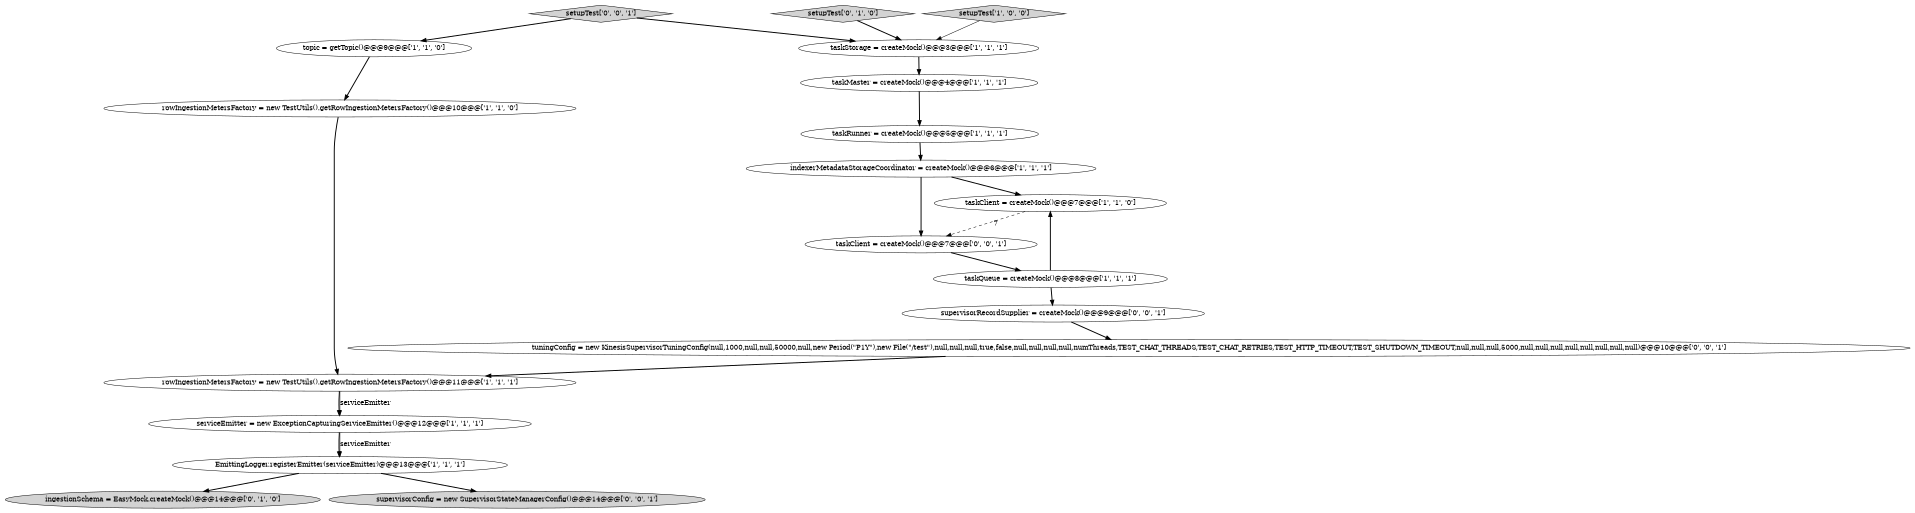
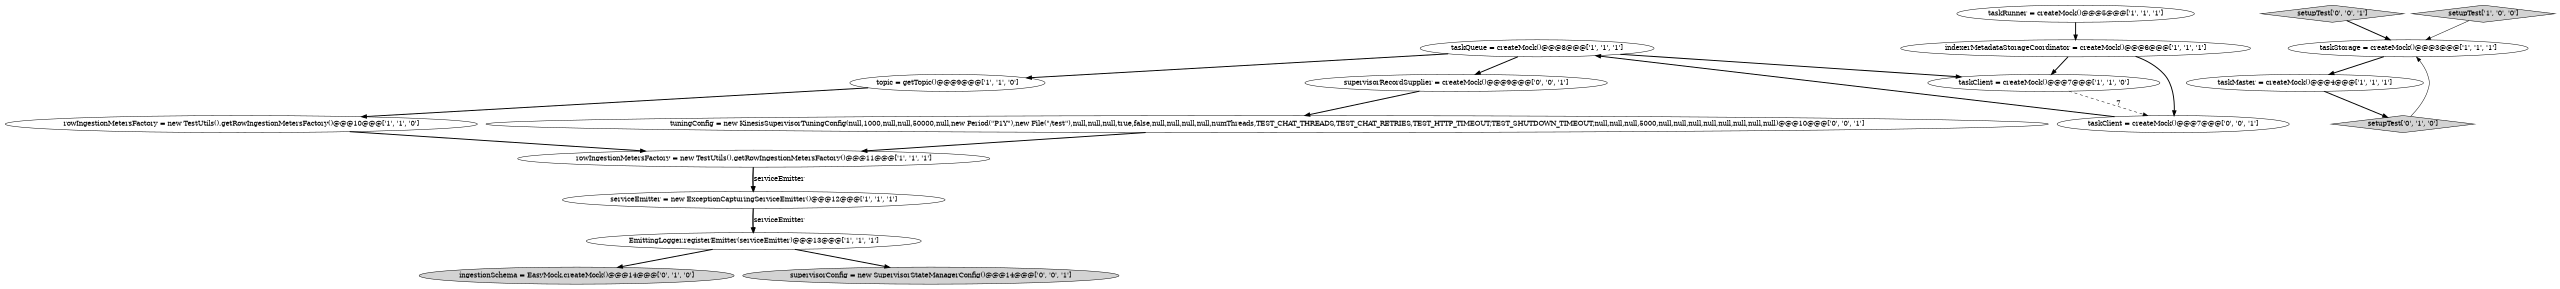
(498, 29) -> (1240, 66)
(877, 29) -> (2428, 90)
(919, 106) -> (2354, 103)
